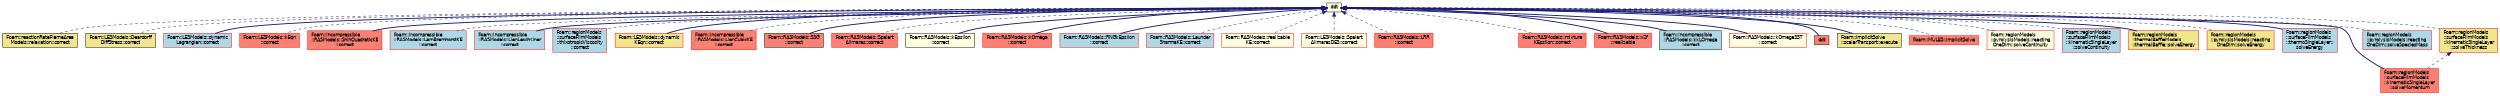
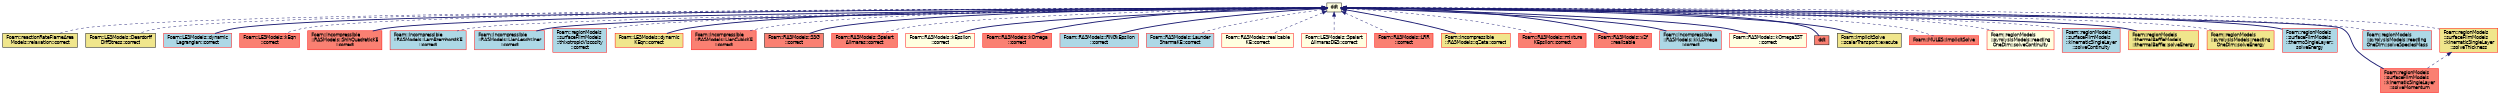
(940, 40) -> (940, 40)
none -> (1476, 40)
(1690, 40) -> (1690, 40)
